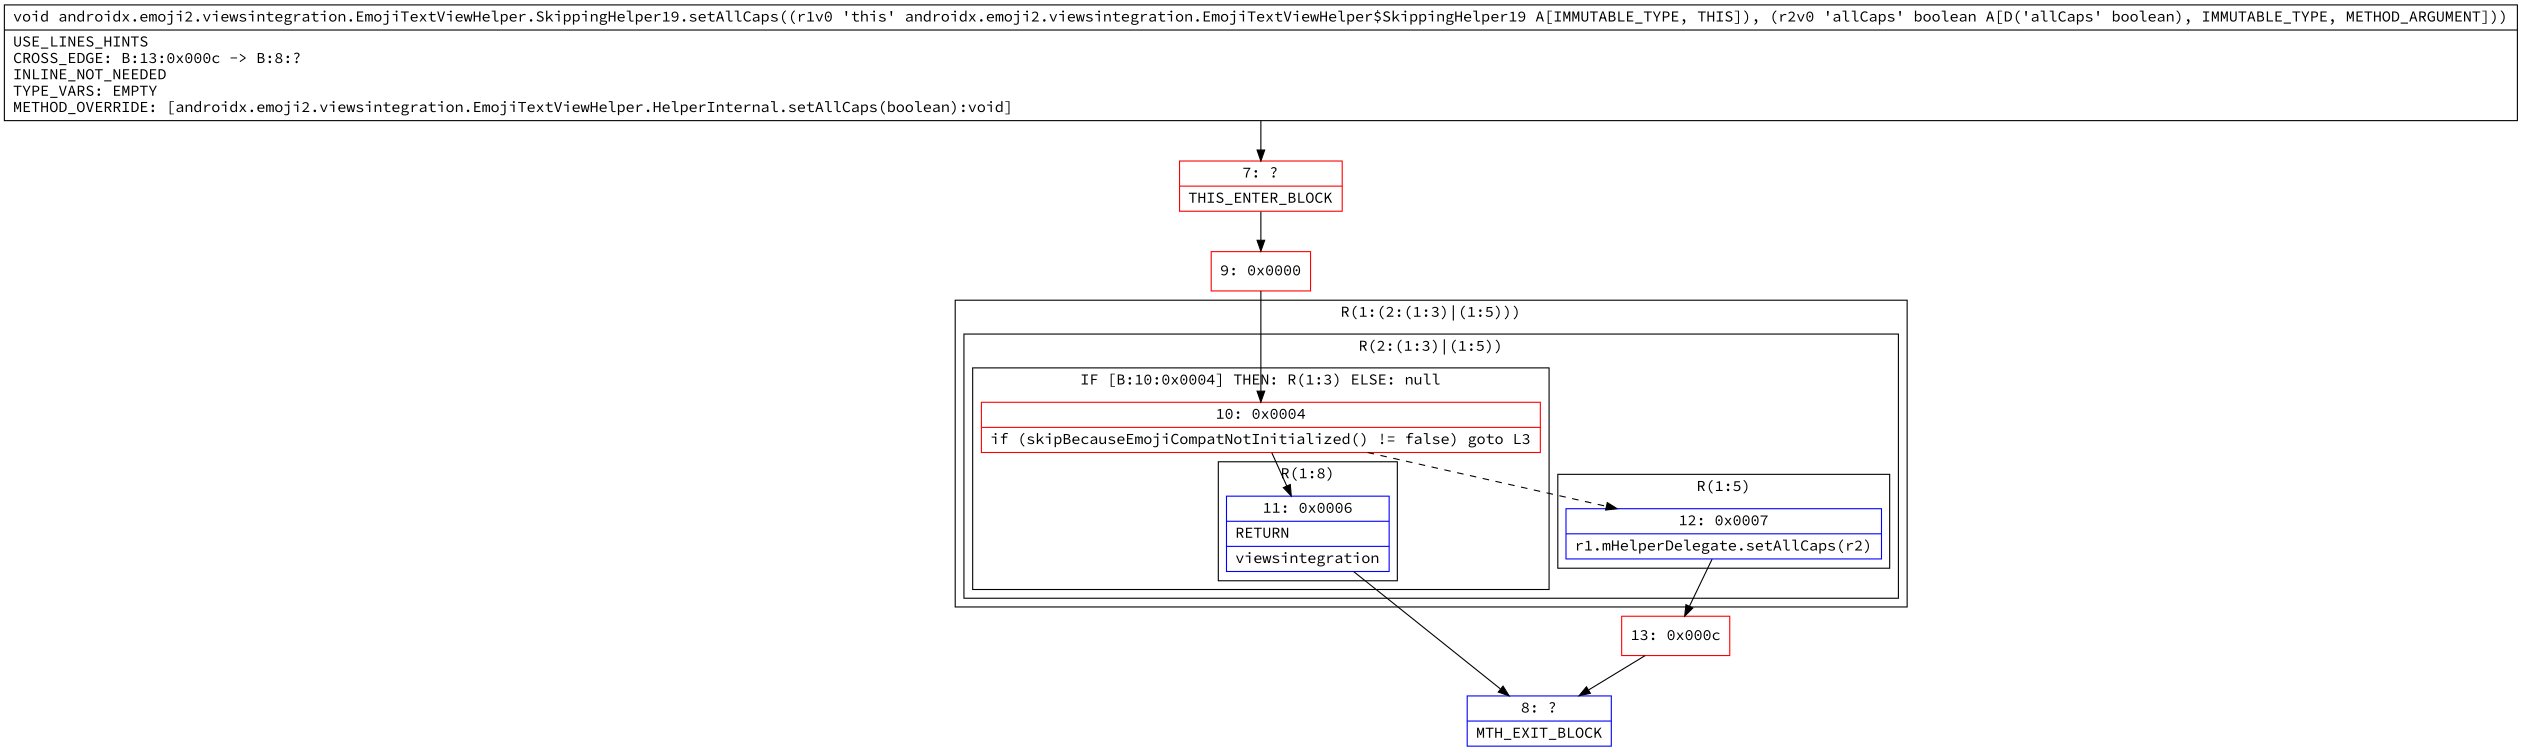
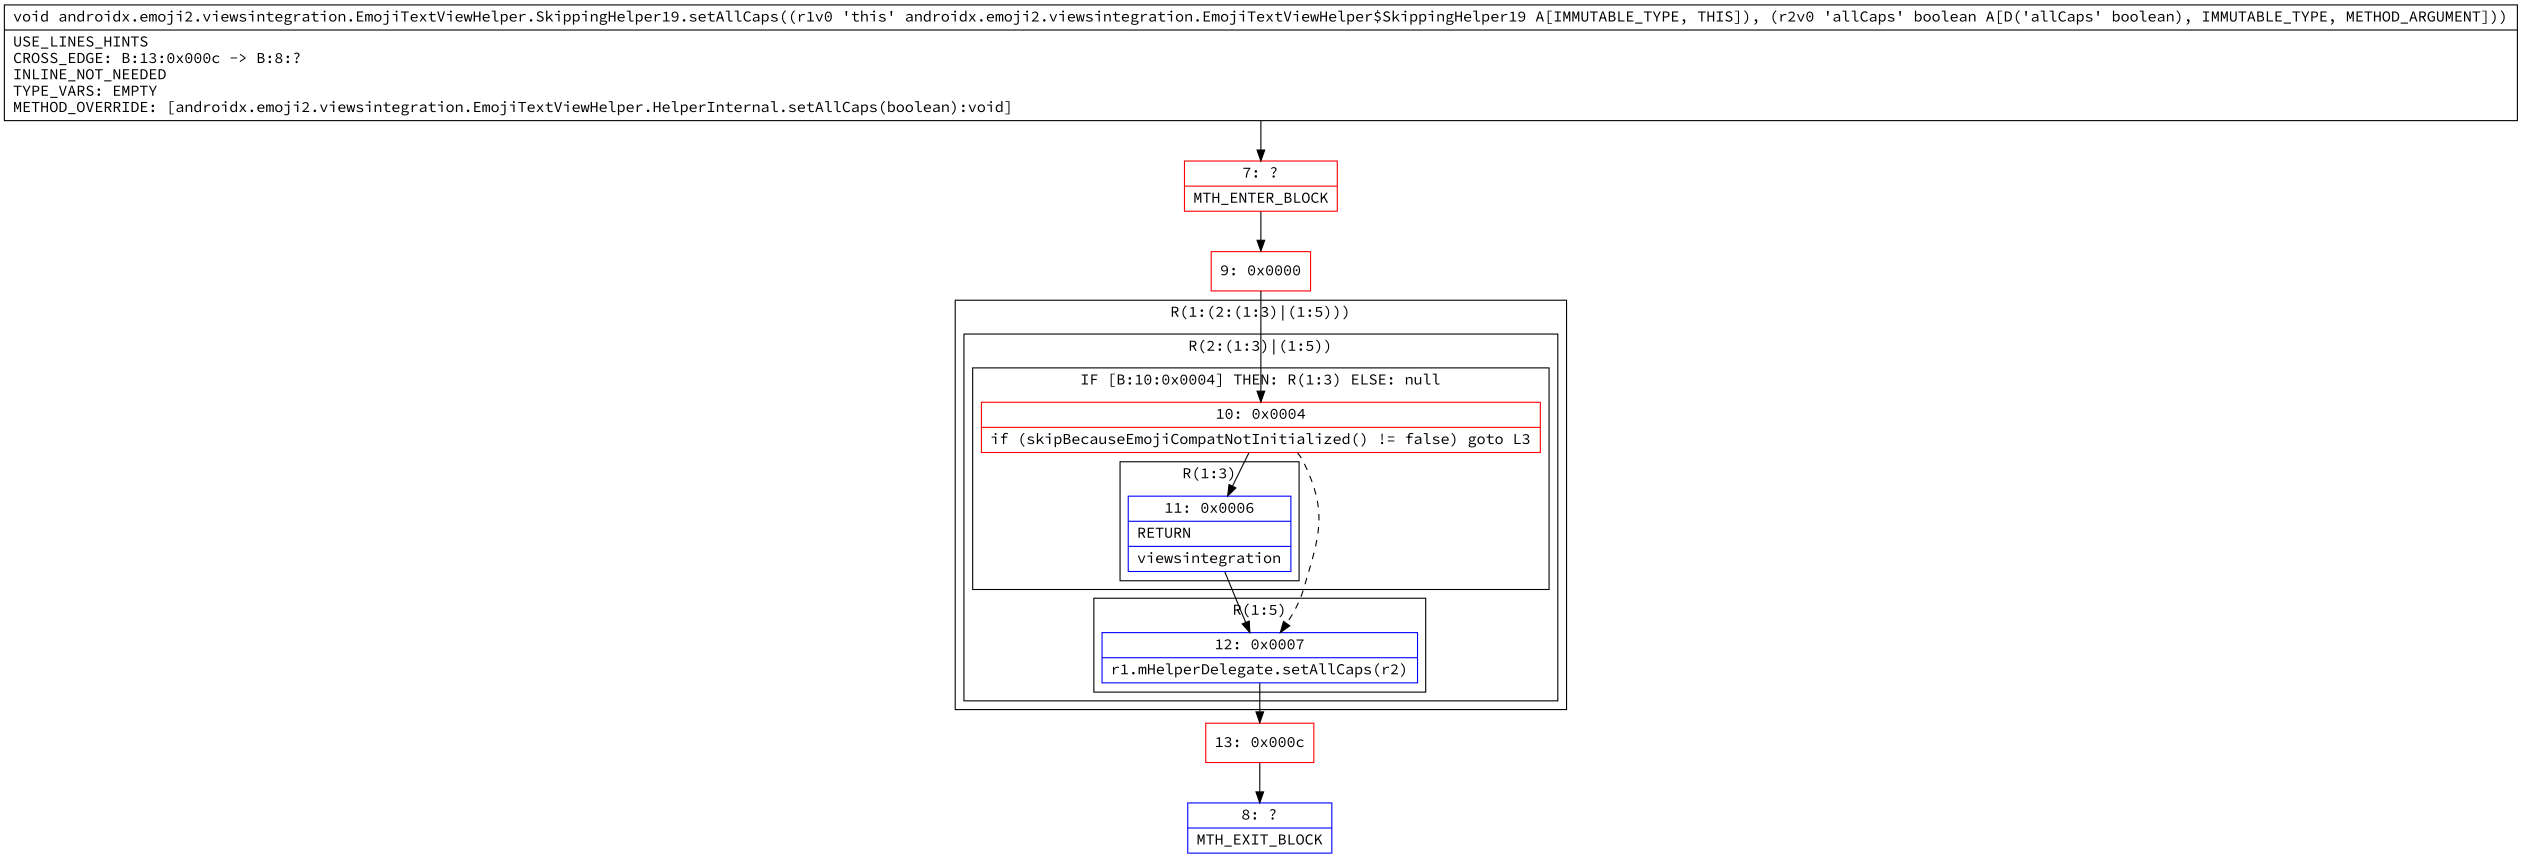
(1261, 198) -> (1261, 198)
(1308, 474) -> (1210, 474)
(1427, 630) -> (1239, 606)
